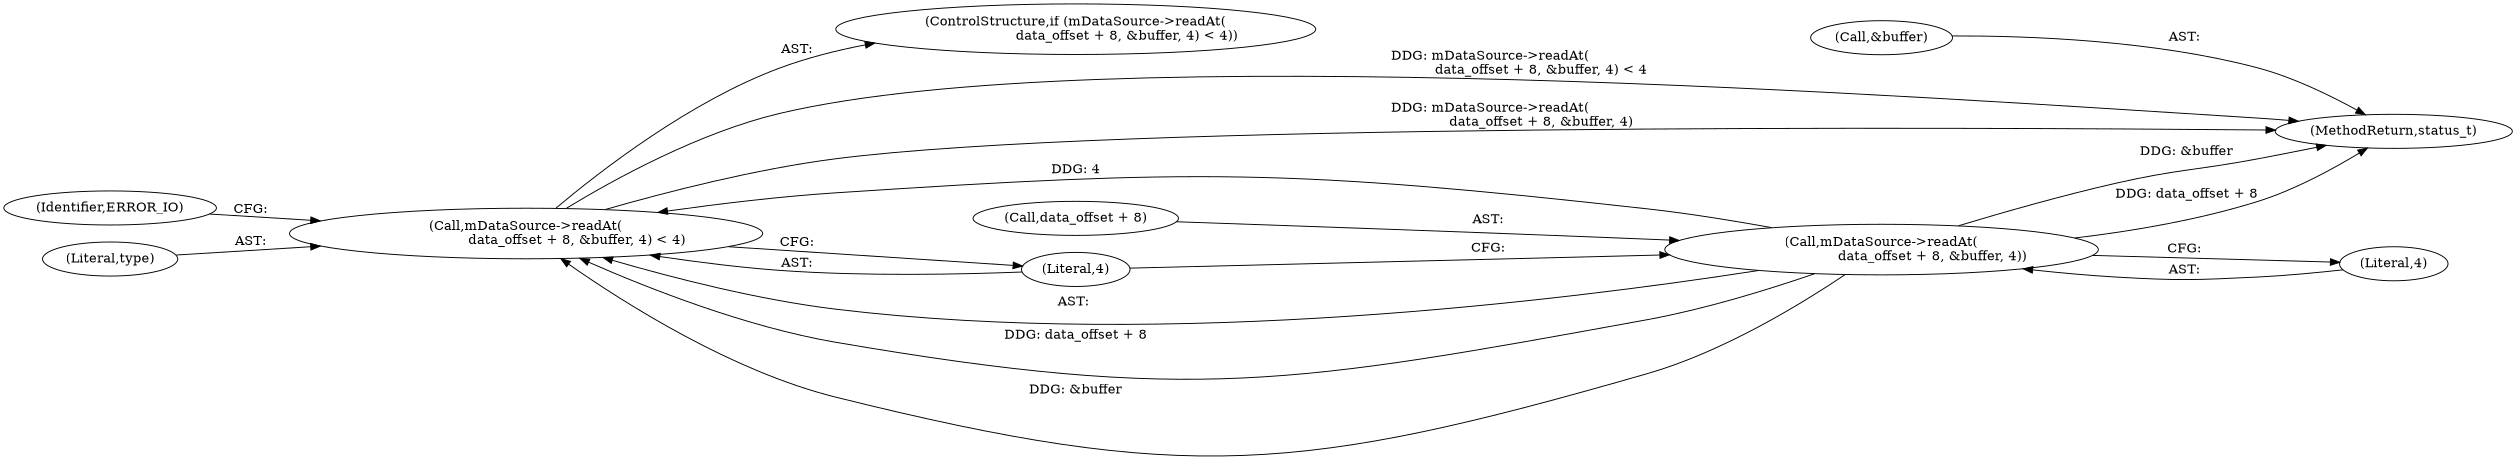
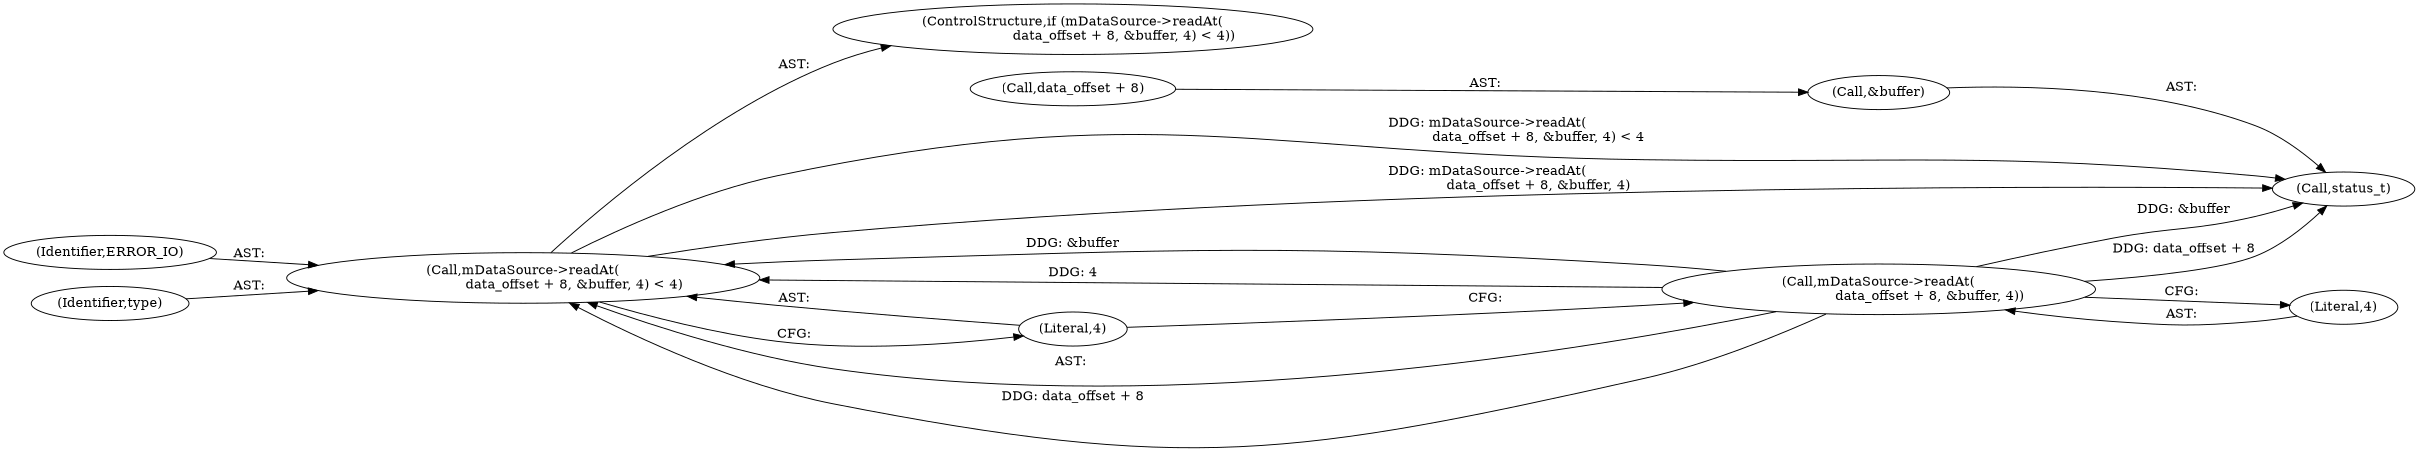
(2394, 131) -> (2344, 189)
(253, 209) -> (251, 254)
(1423, 231) -> (1487, 91)
(110, 259) -> (110, 303)
